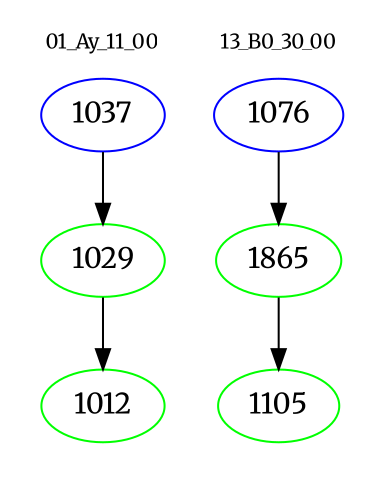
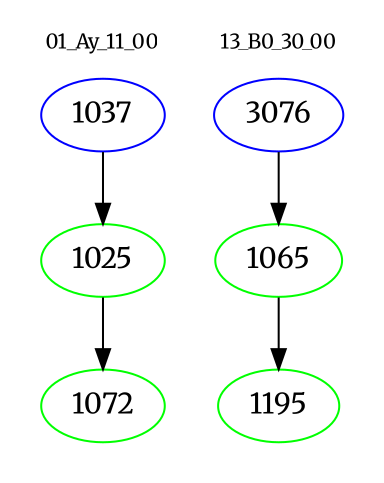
(279, 115) -> (279, 115)
(103, 261) -> (103, 261)
(279, 261) -> (279, 261)
(103, 406) -> (103, 406)
(279, 406) -> (279, 406)
